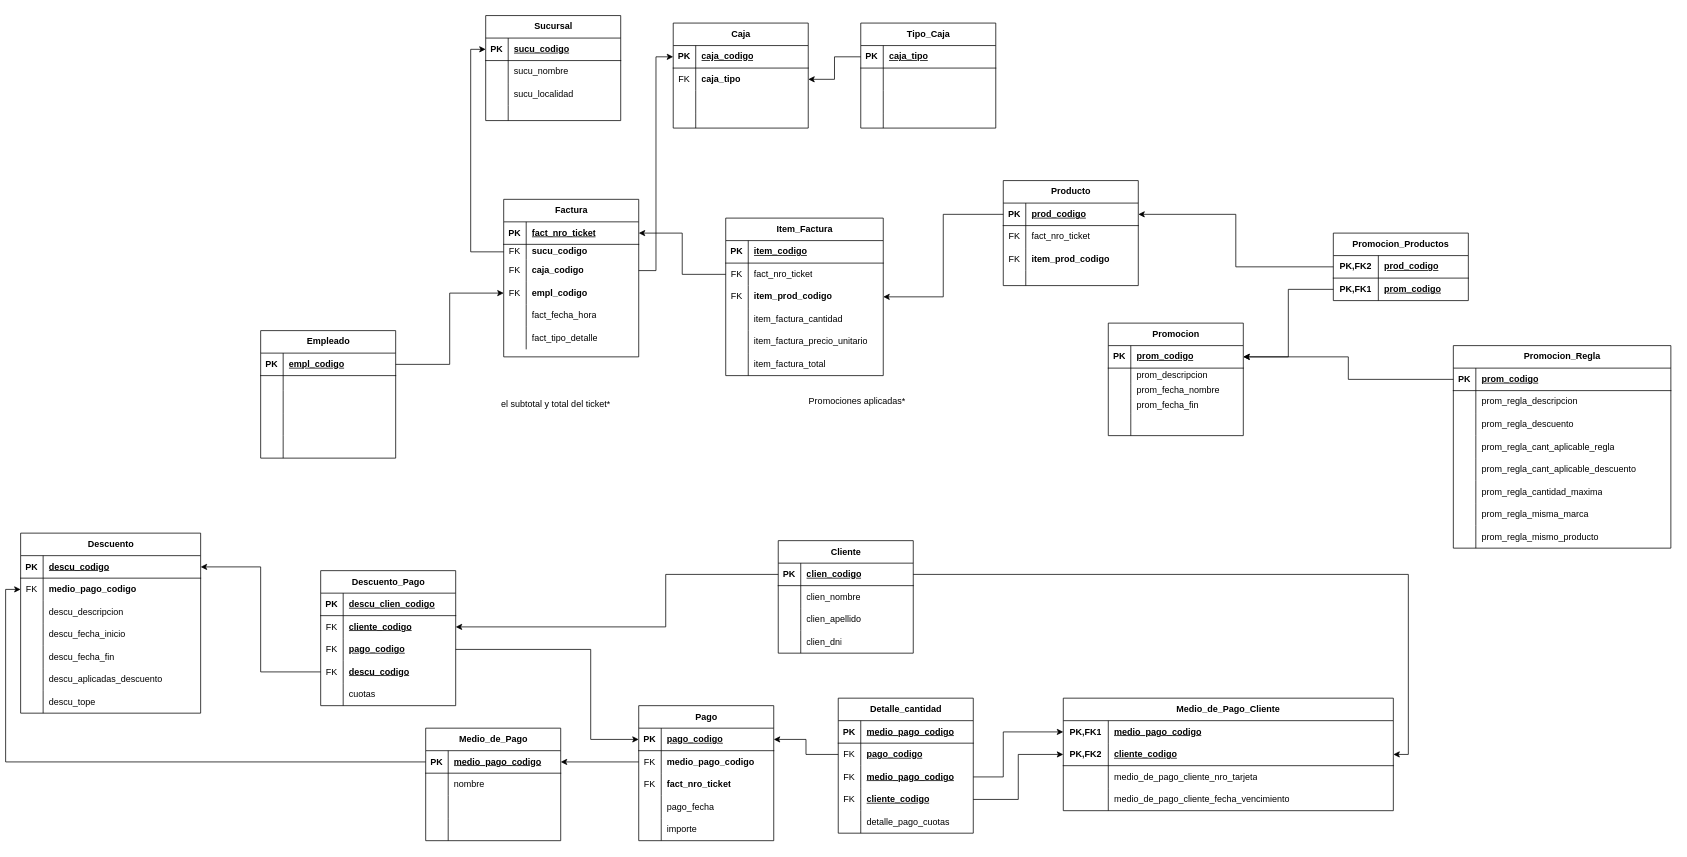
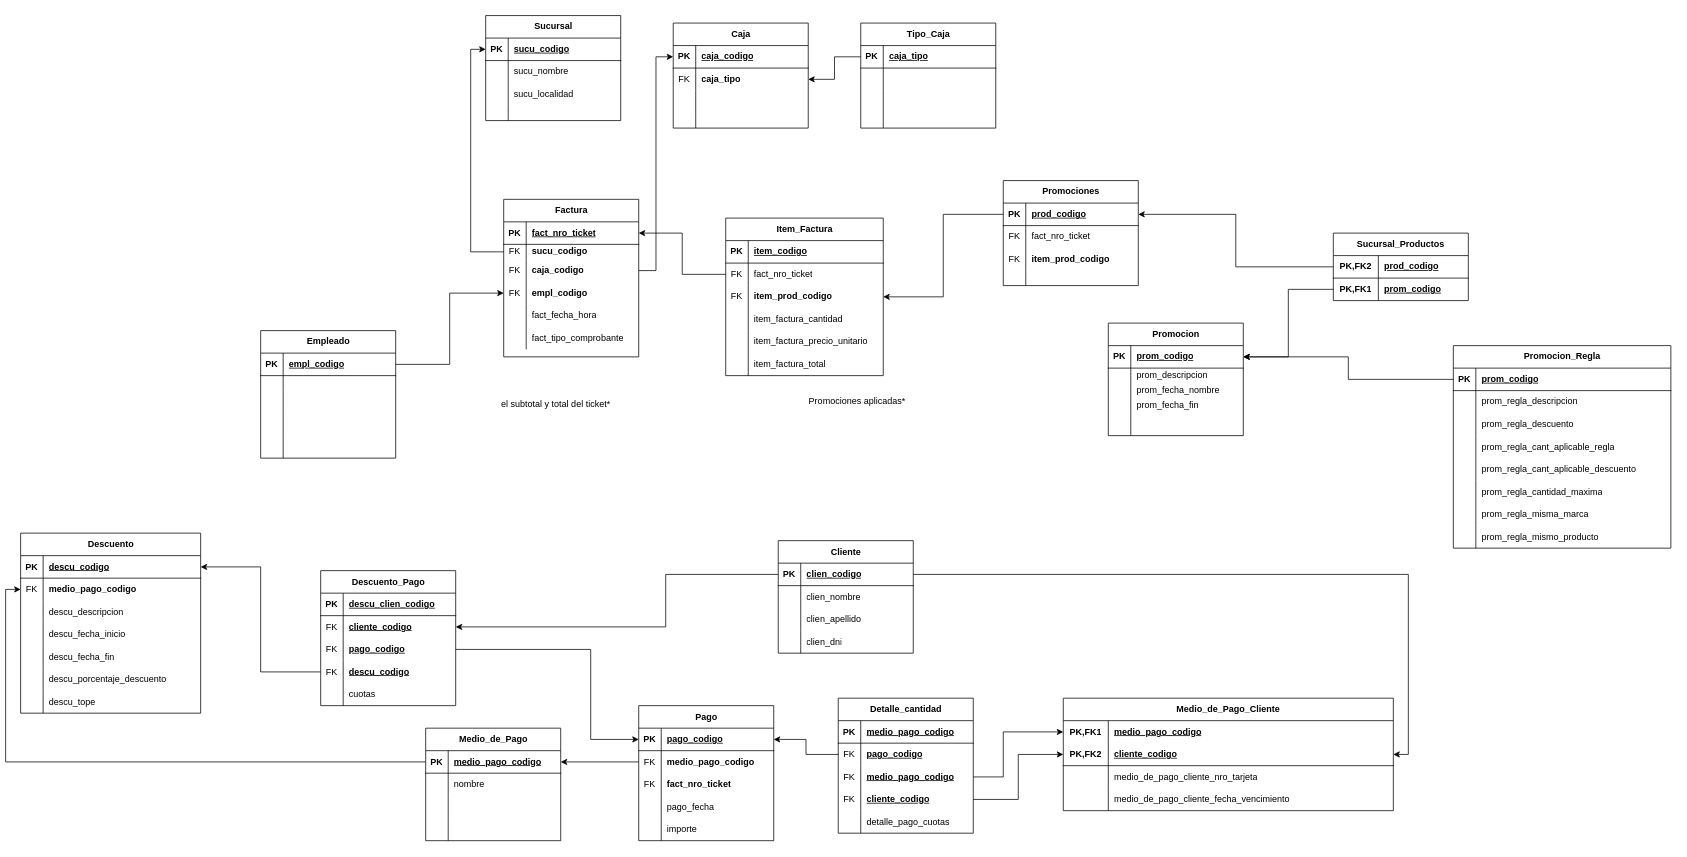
(1071, 192) -> (1071, 192)
(1401, 244) -> (1401, 244)
(571, 338) -> (584, 338)
(110, 679) -> (115, 679)
